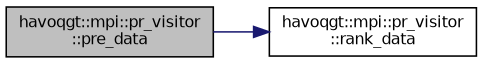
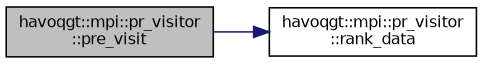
(110, 32) -> (110, 32)
